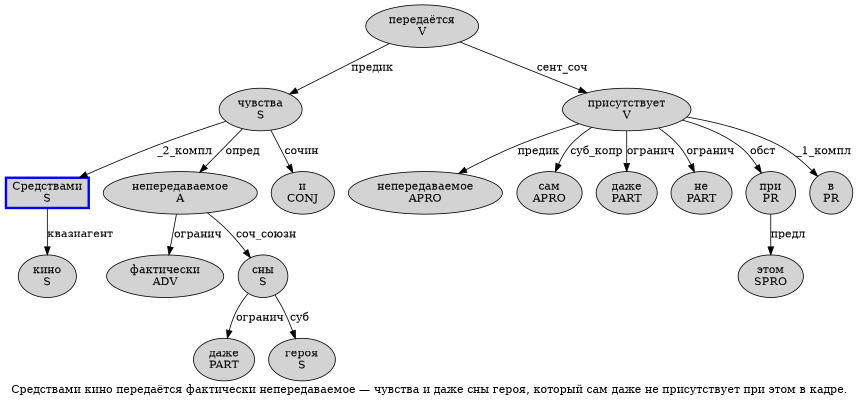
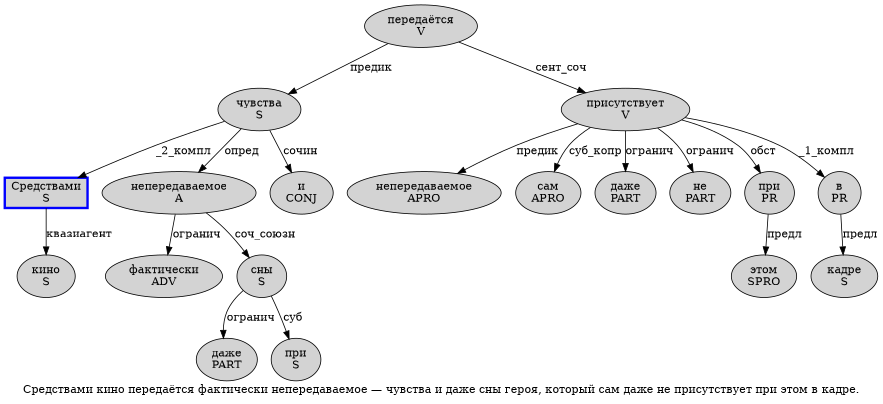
none -> (844, 276)
(302, 360) -> (296, 360)
